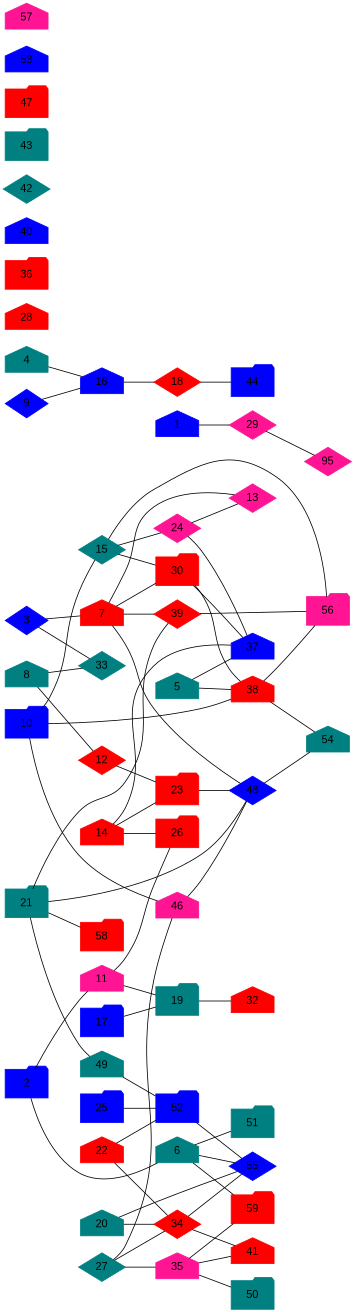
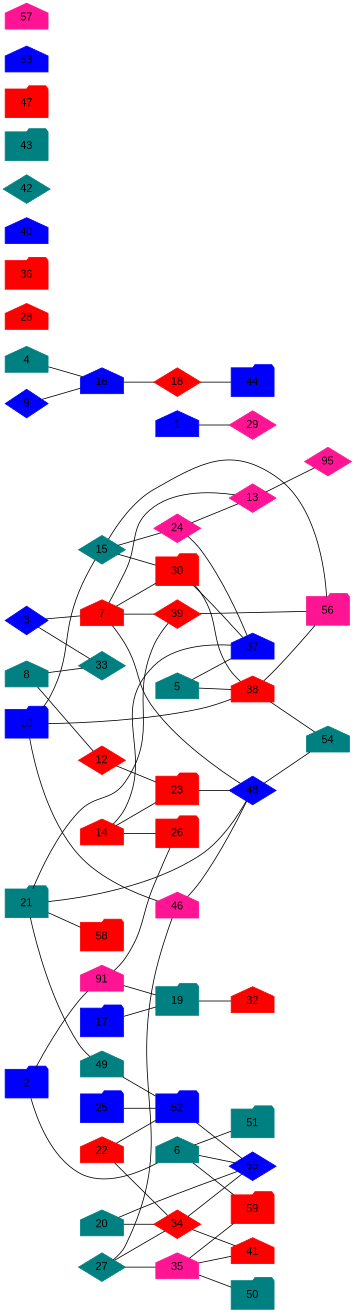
(290, 443) -> (290, 480)
(102, 980) -> (102, 980)
